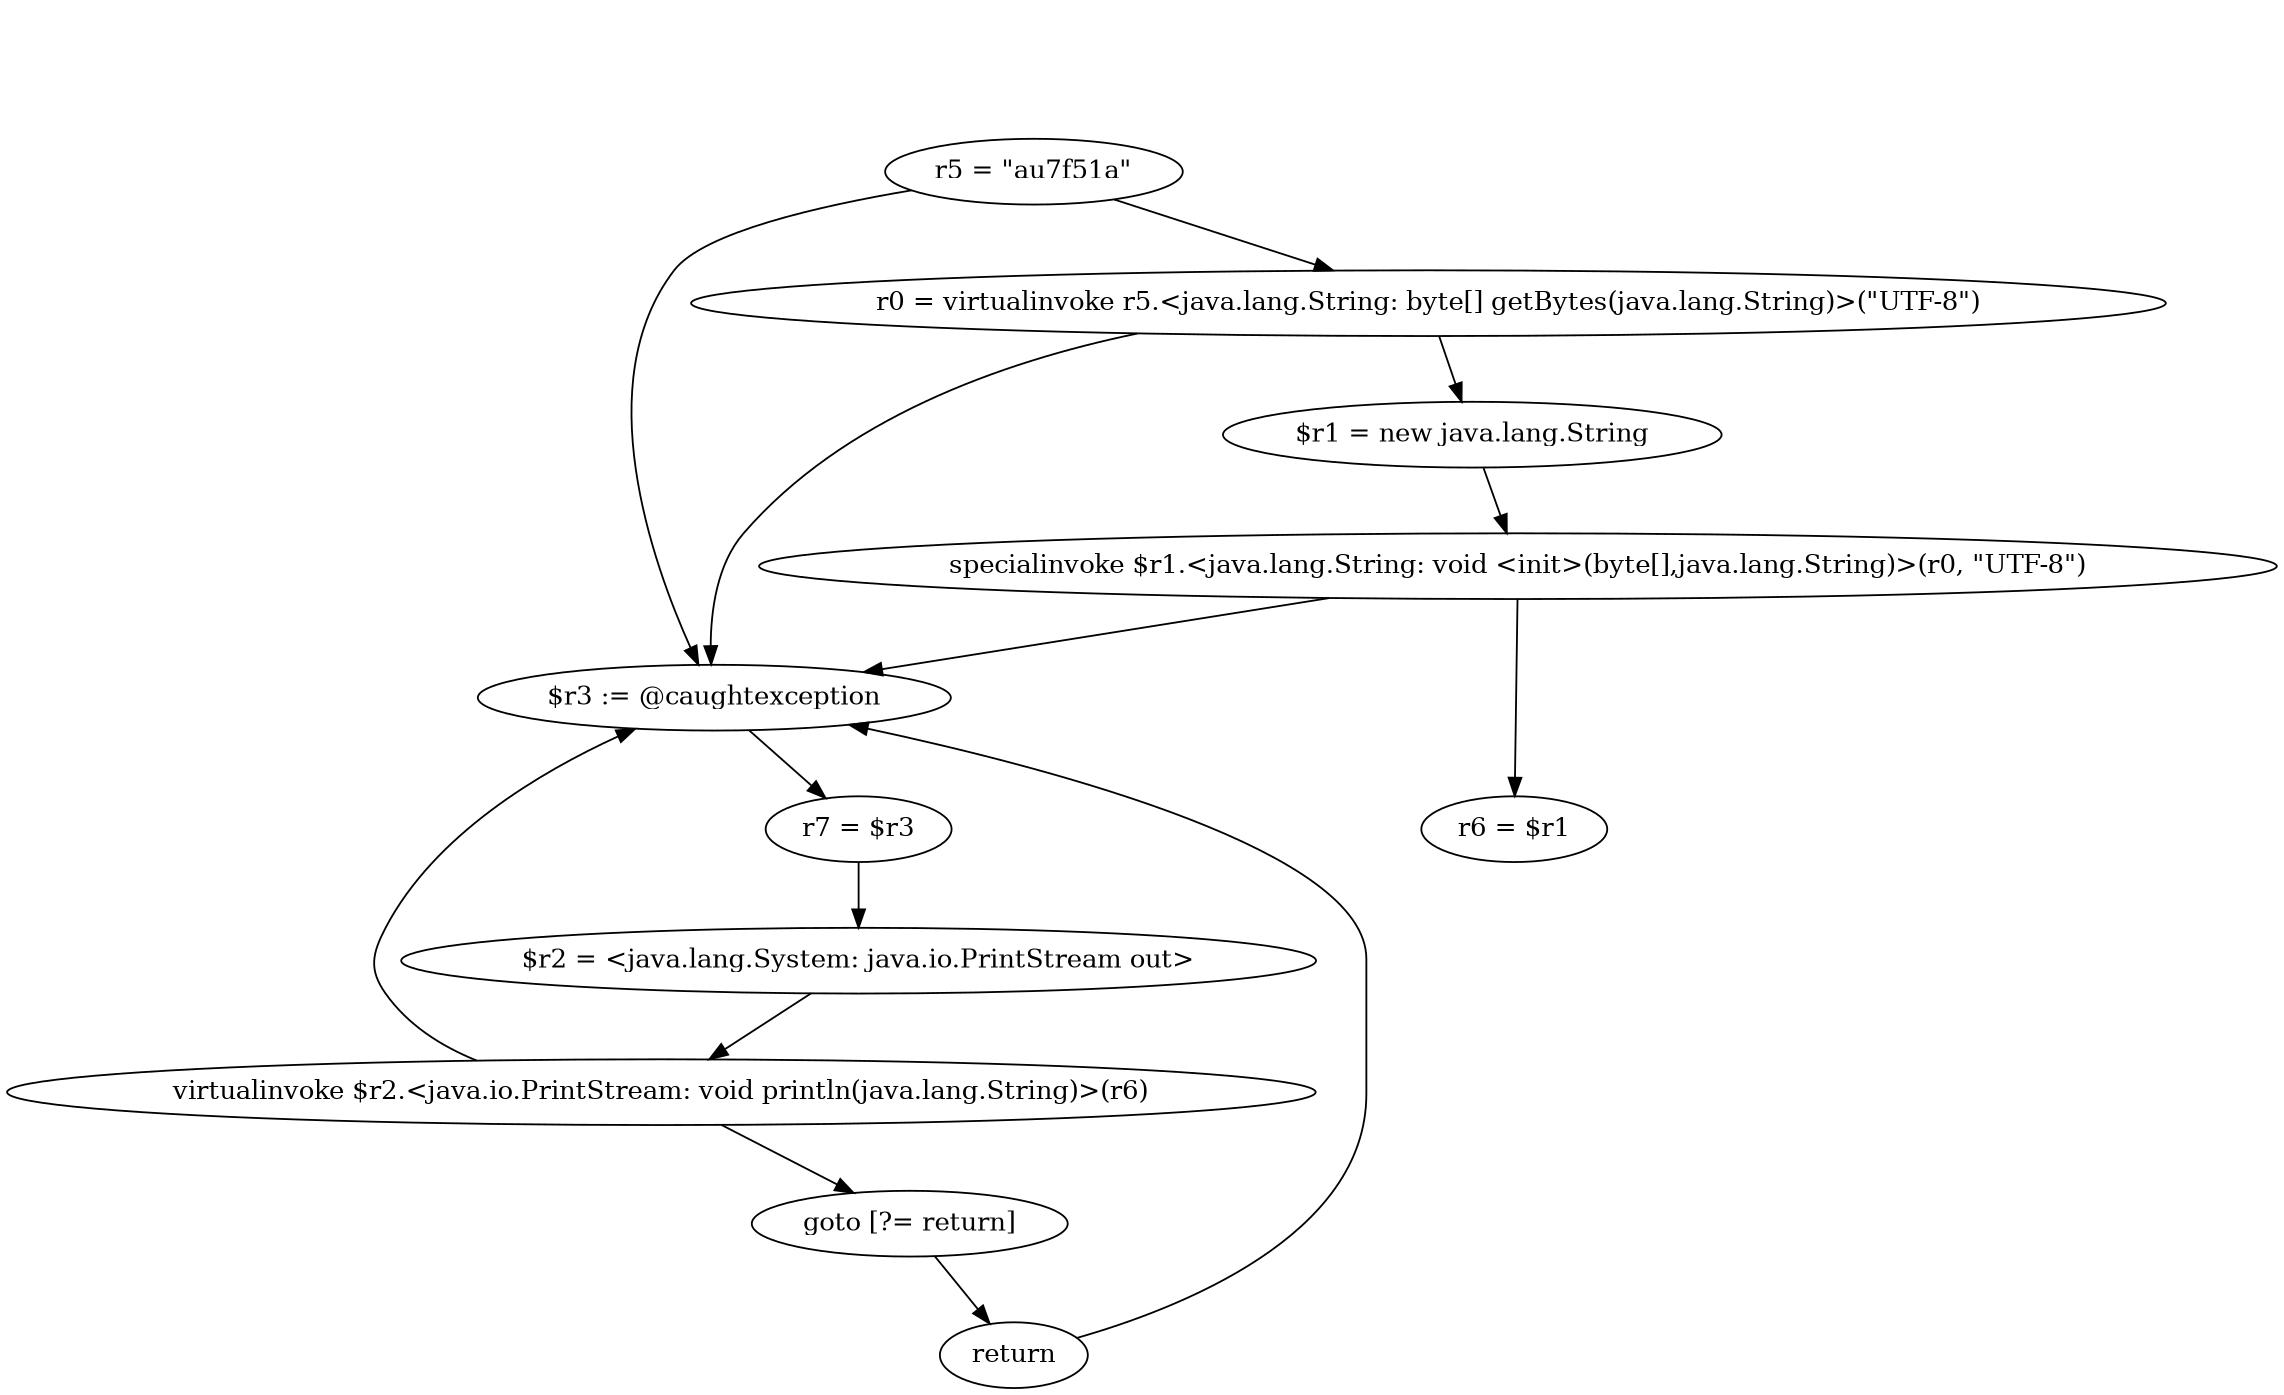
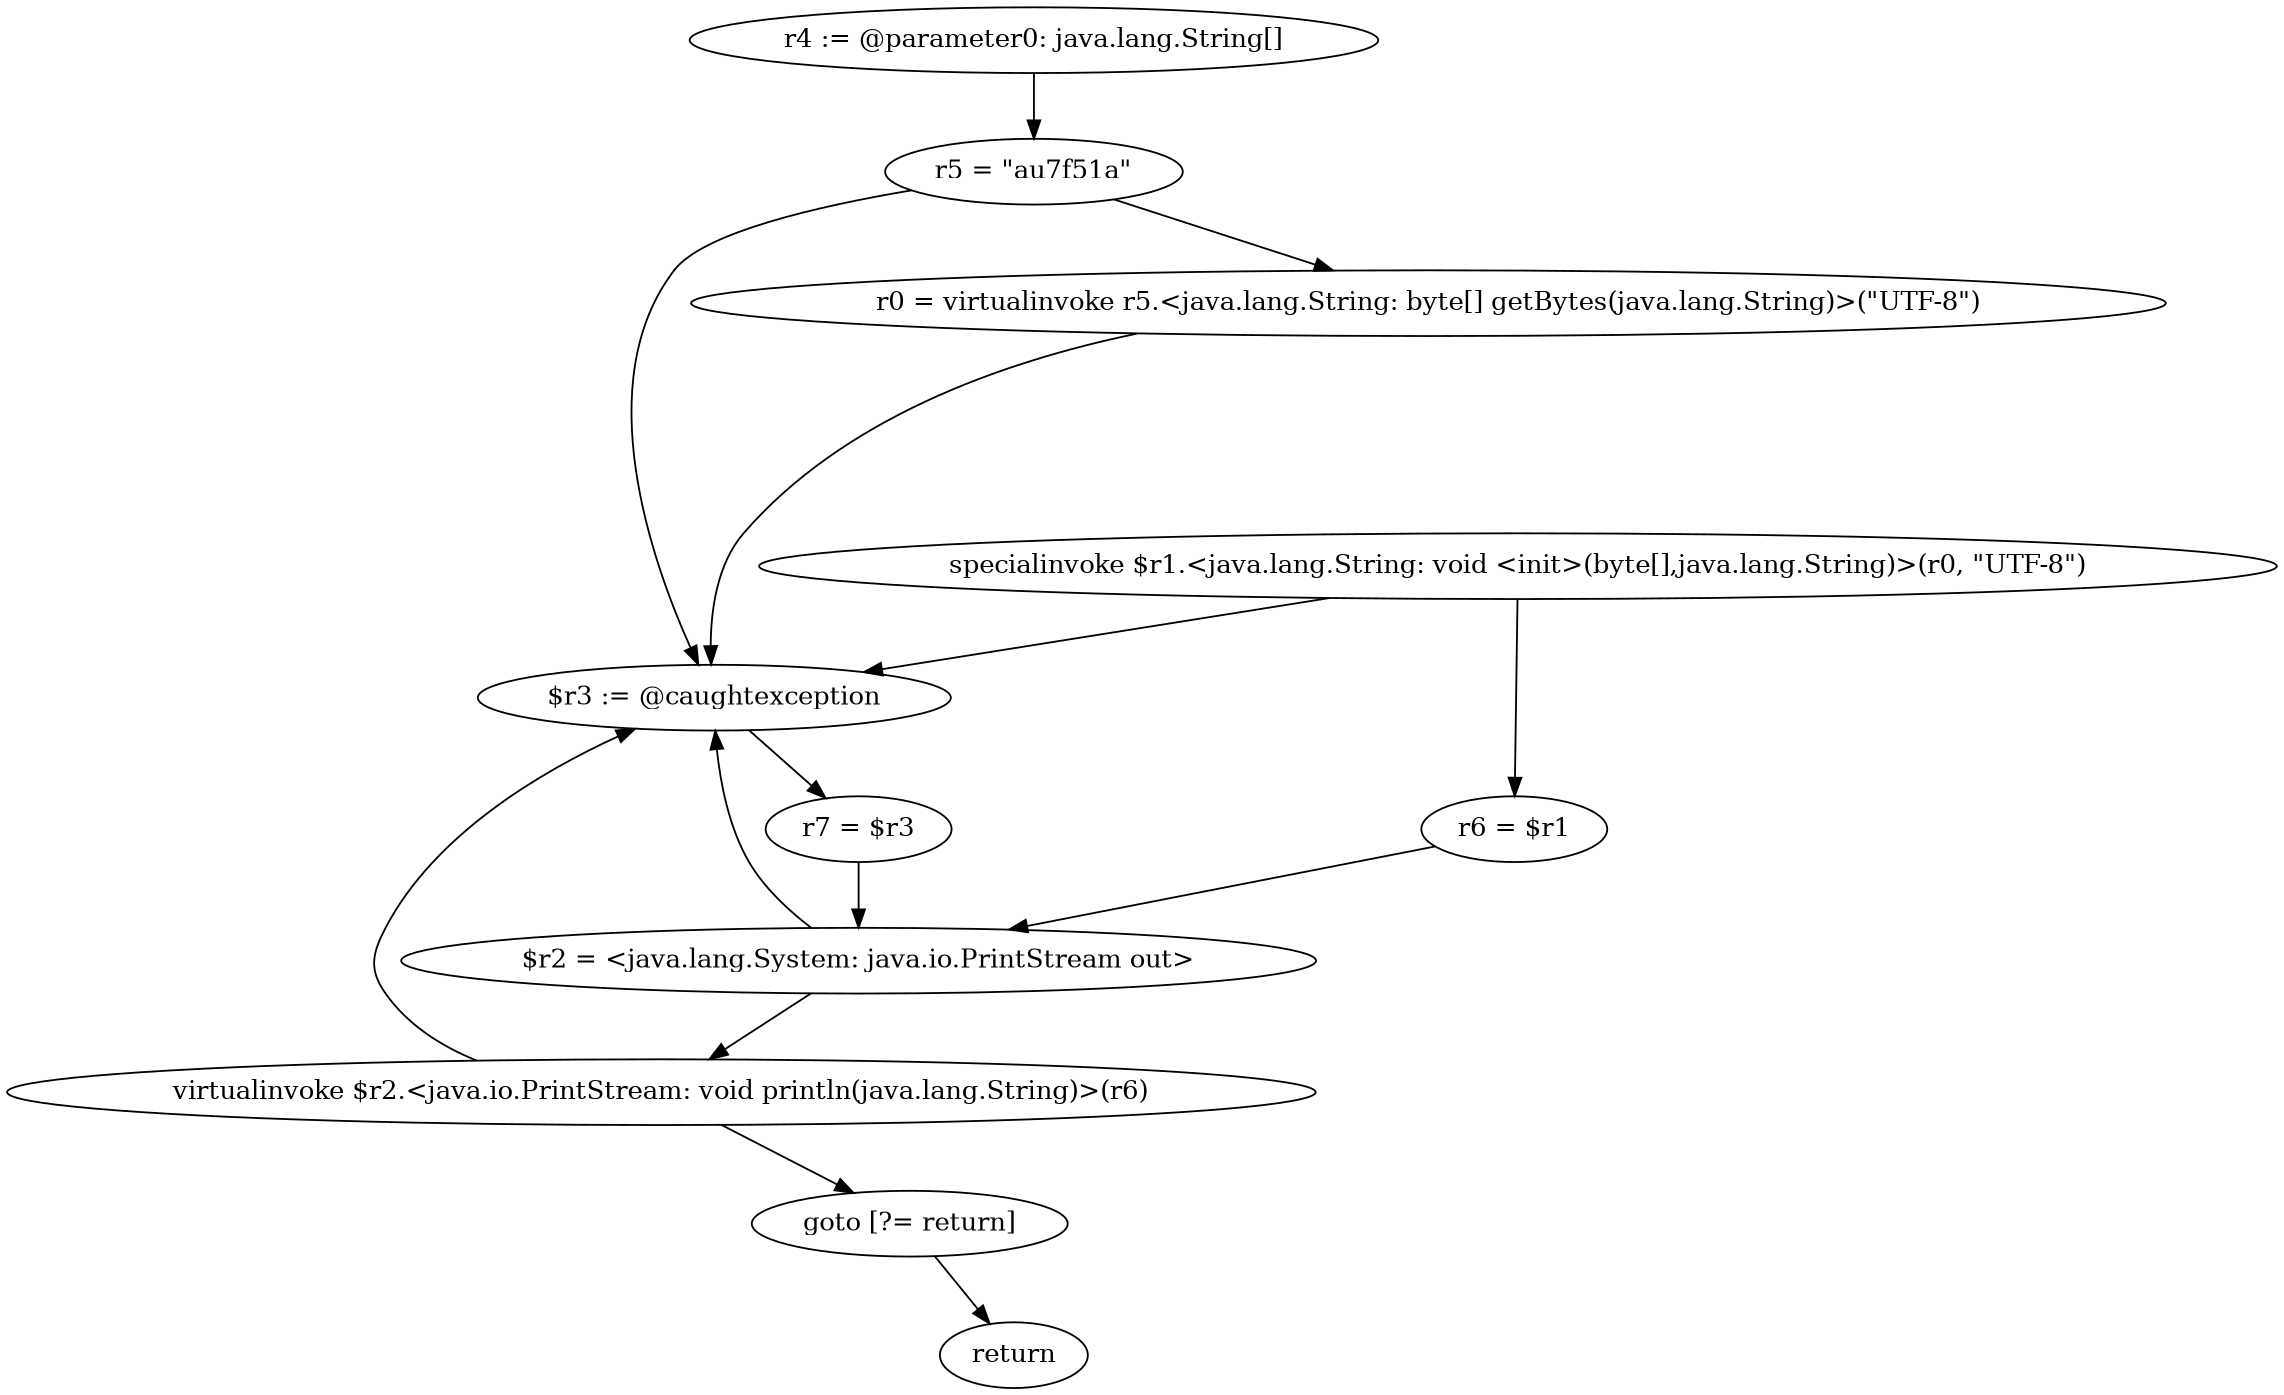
none -> (1034, 40)
(1472, 435) -> none
none -> (1231, 886)
(1361, 944) -> (743, 850)
